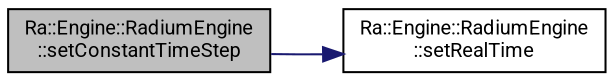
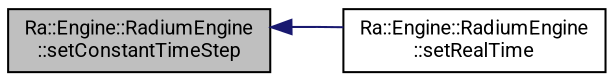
(297, 54) -> (318, 27)
